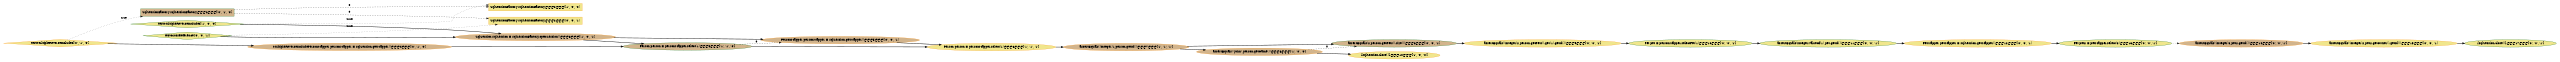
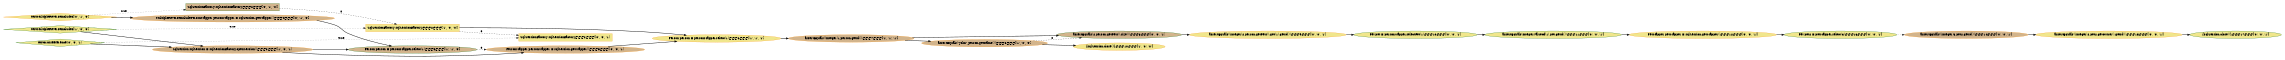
(360, 15) -> (488, 34)
(838, 47) -> (572, 29)
